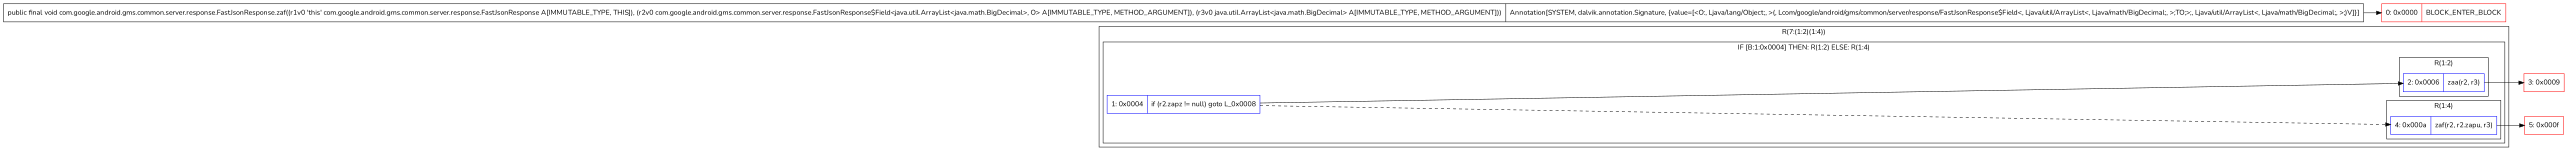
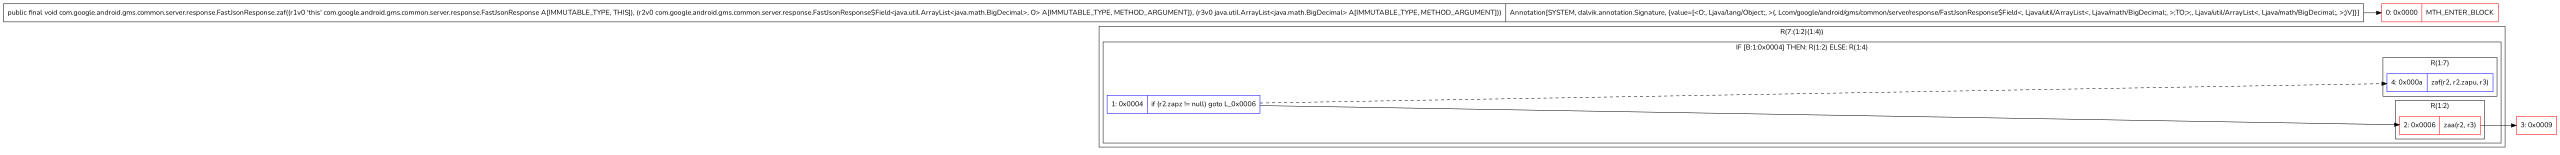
(2464, 13) -> (2460, 13)
(2444, 83) -> (2440, 125)
(1204, 104) -> (1204, 104)
(2444, 106) -> (2440, 63)
(2544, 125) -> none
